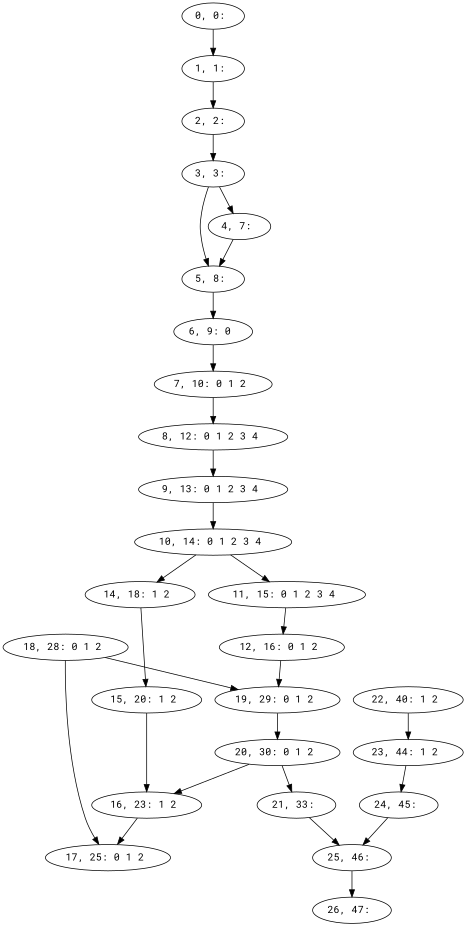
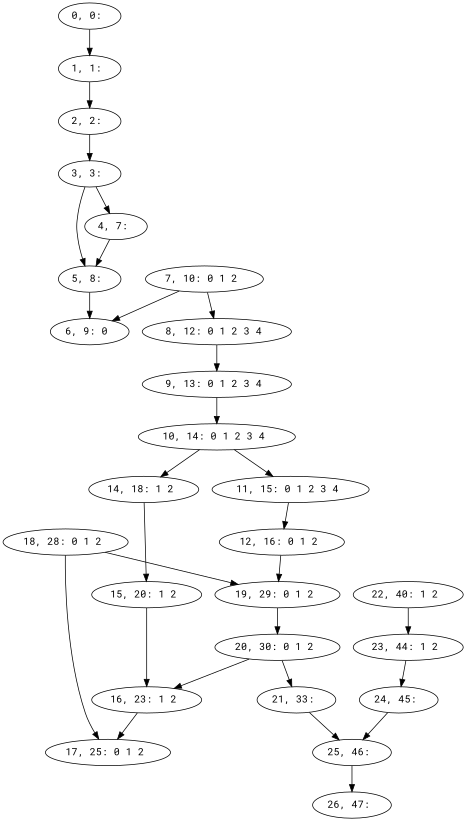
(213, 354) -> (149, 304)
